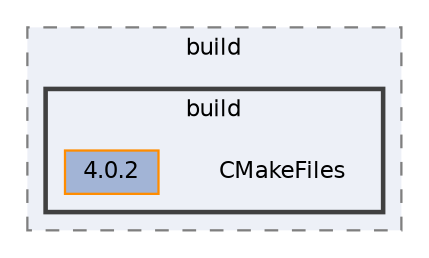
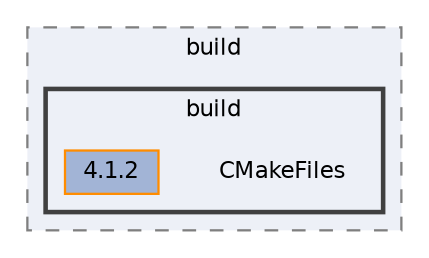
(112, 172) -> (112, 172)
